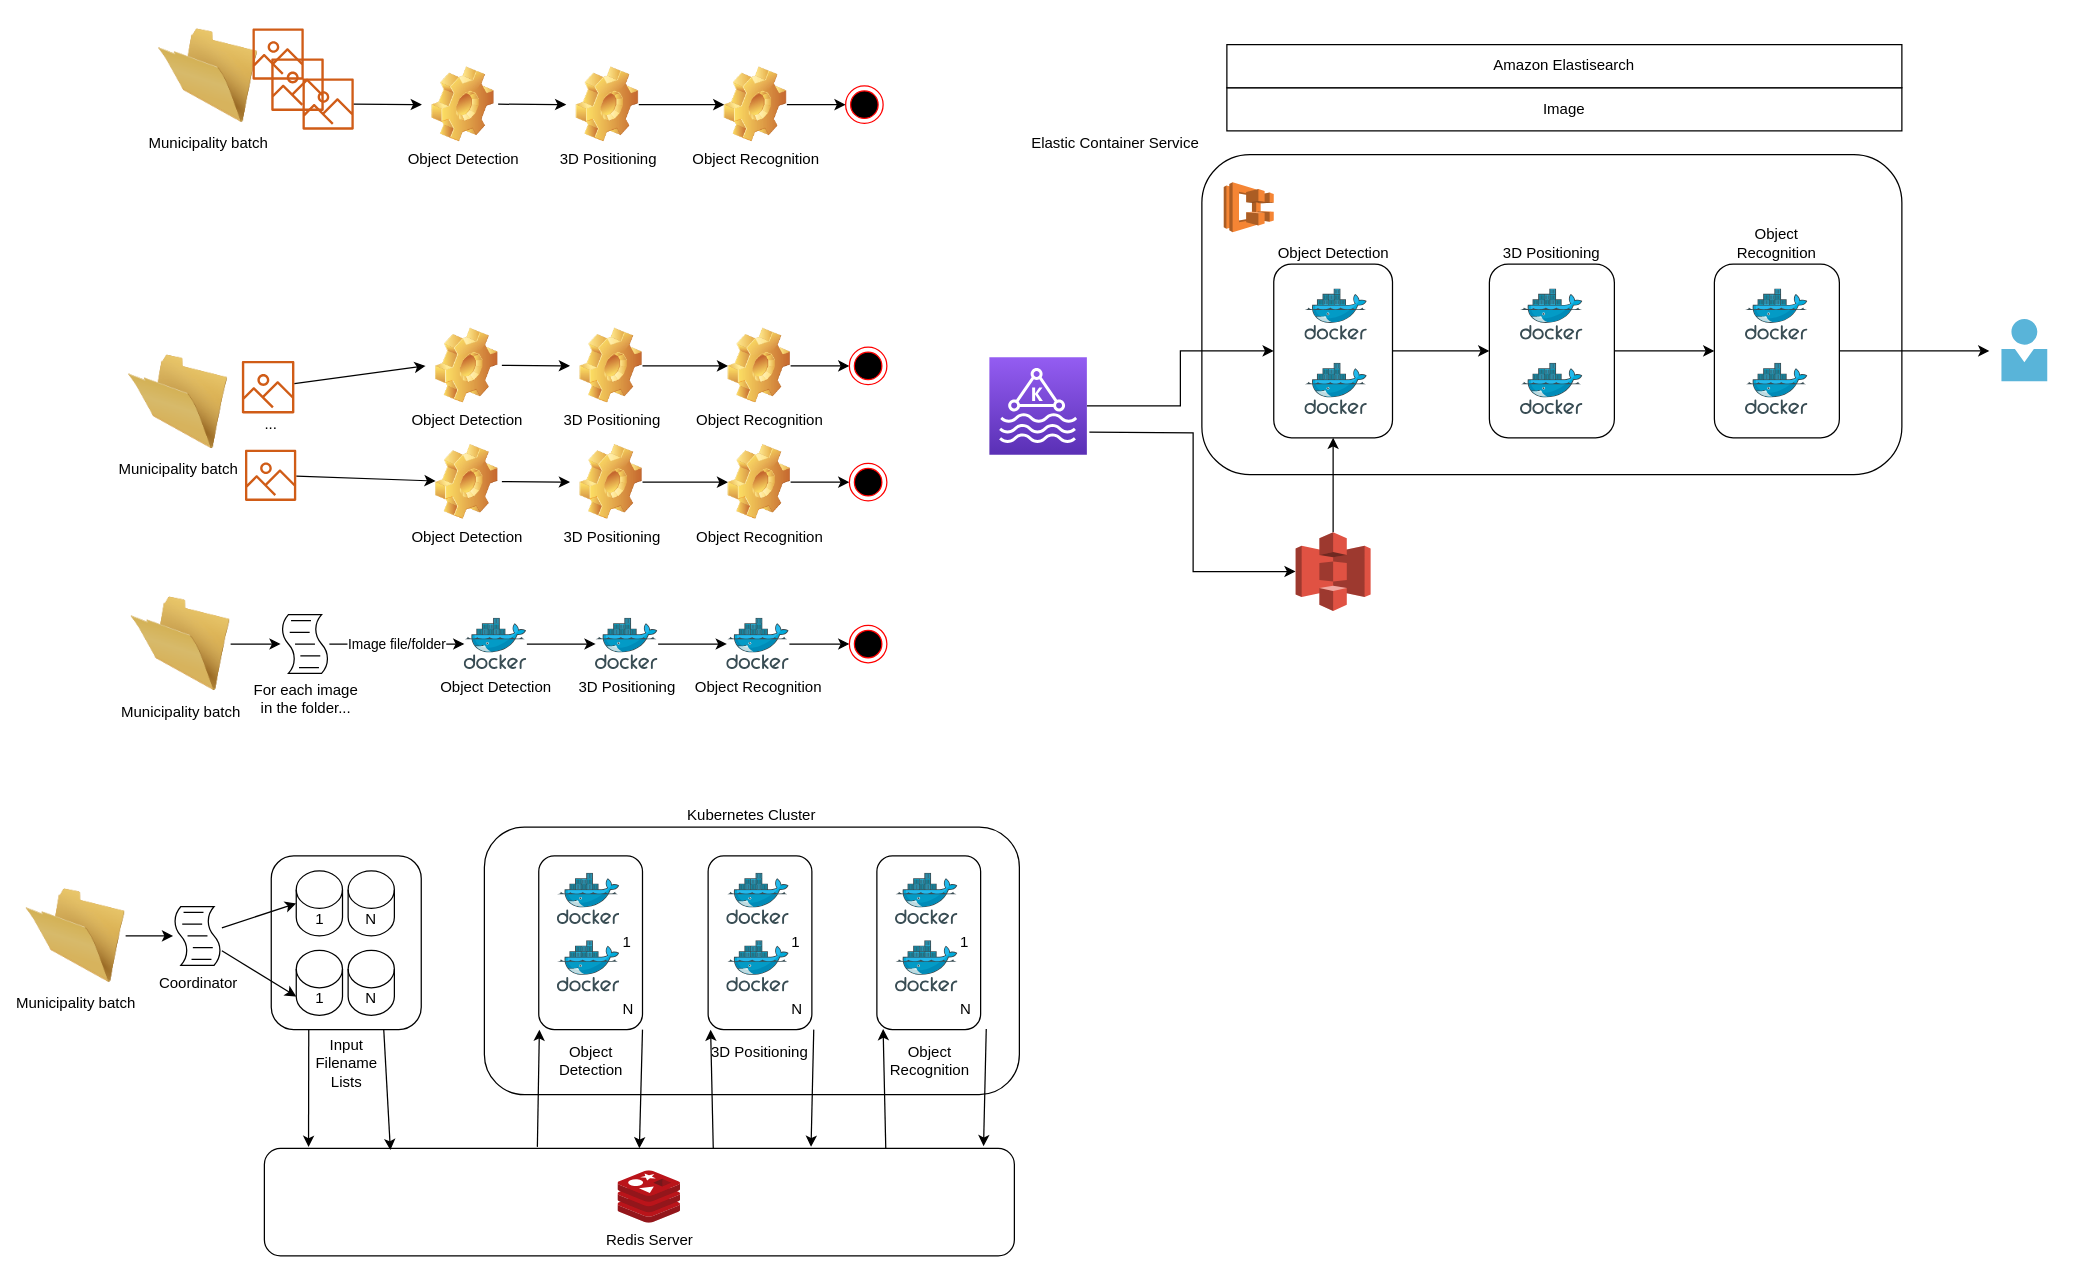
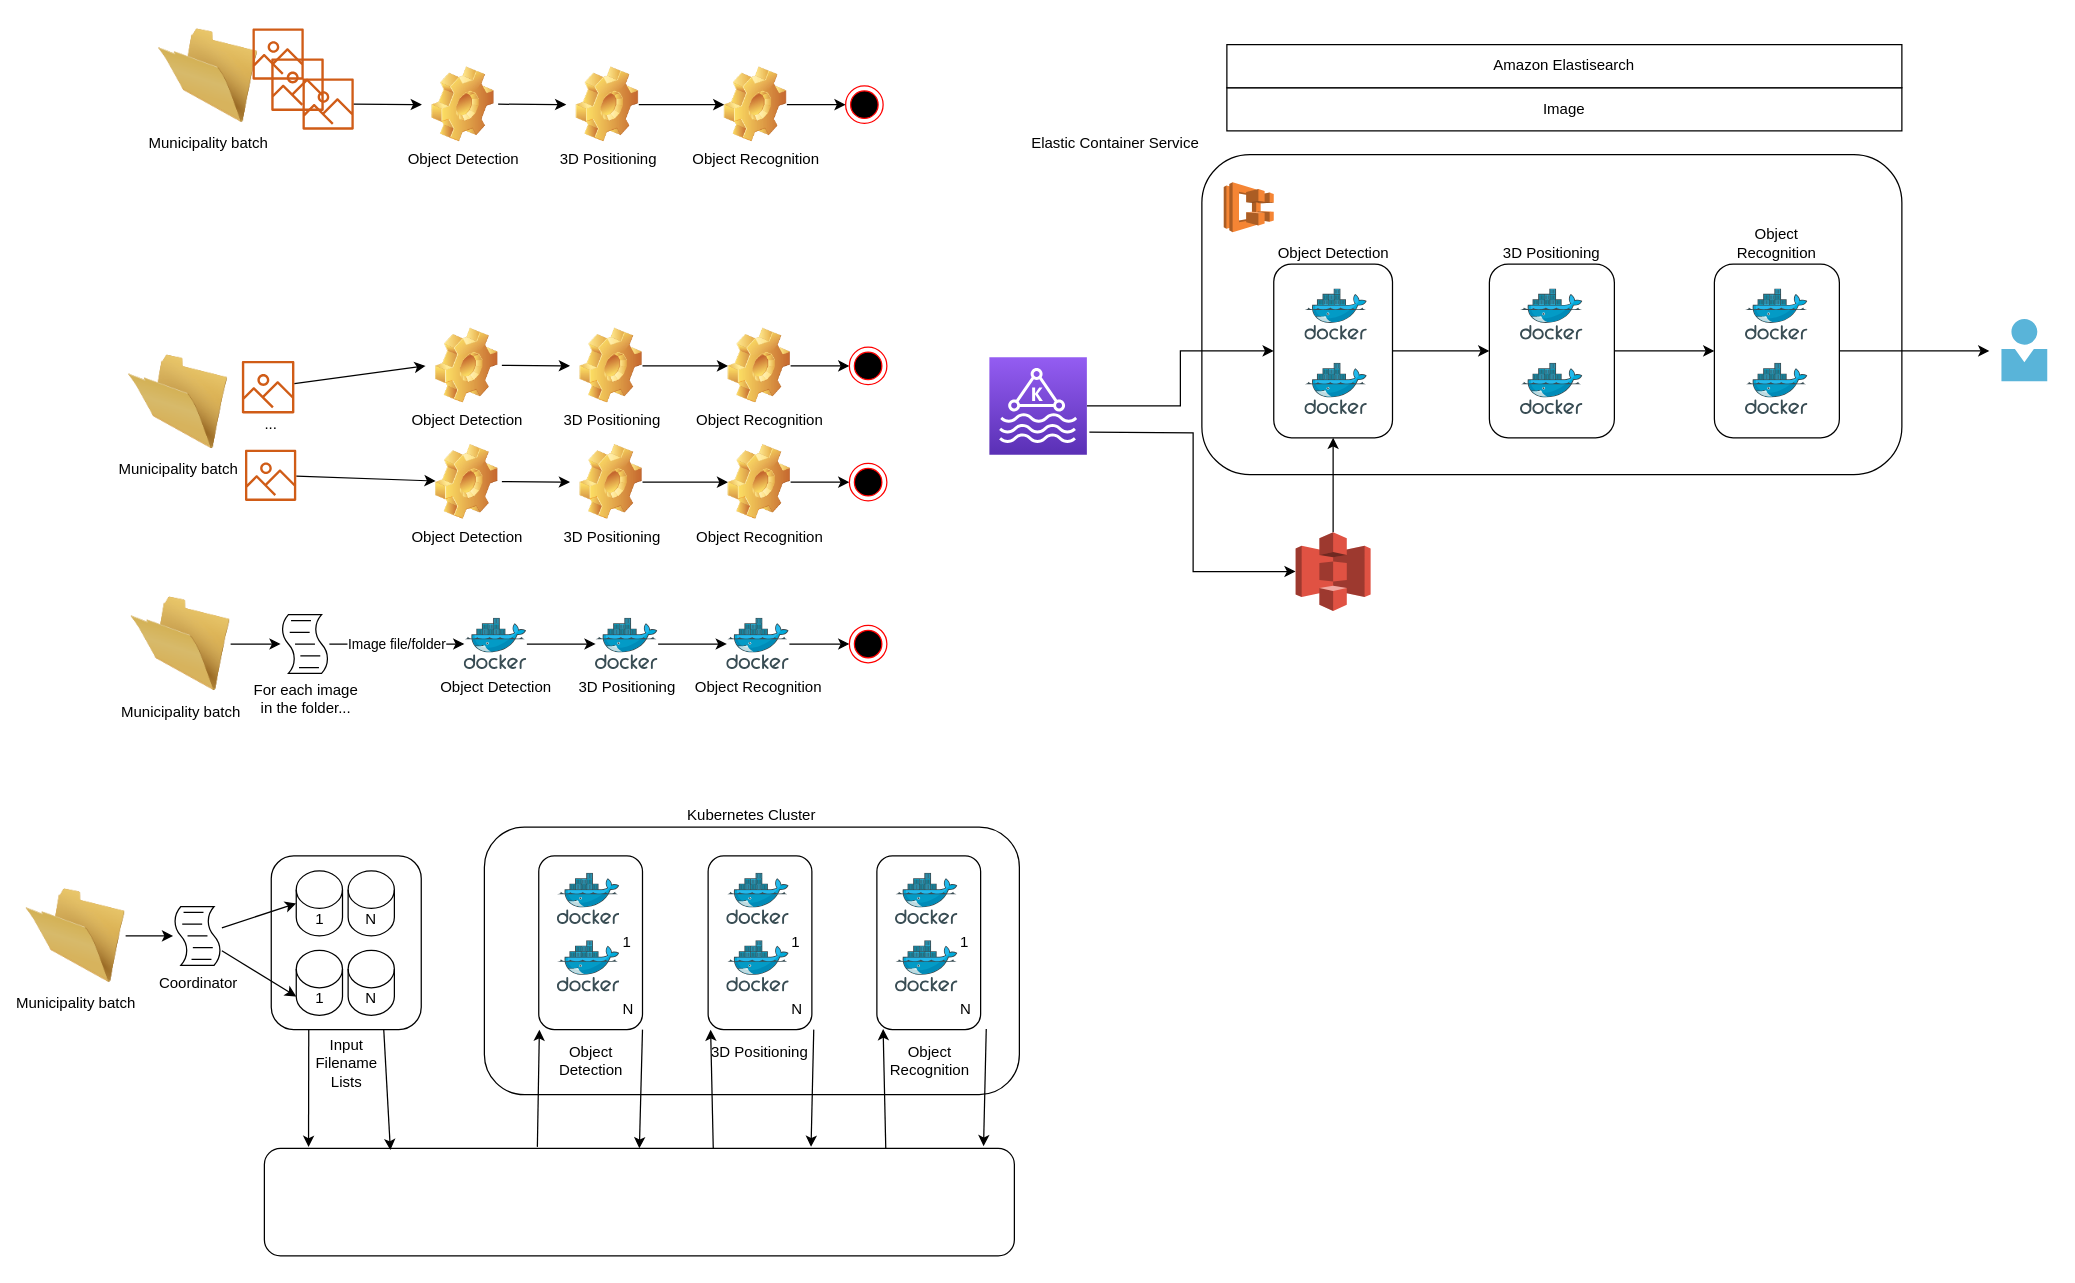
(649, 1197) -> none
